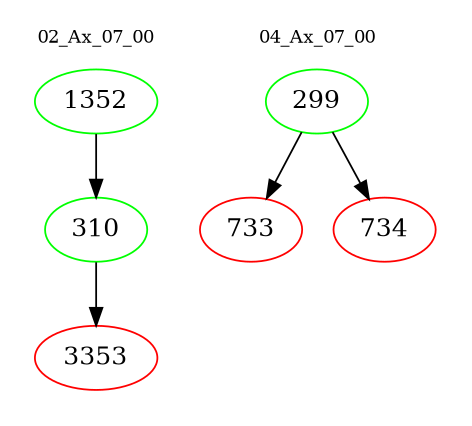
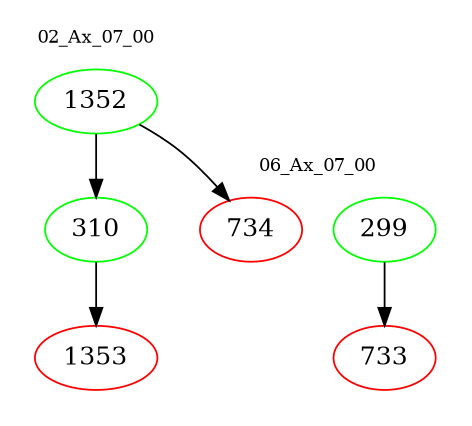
(318, 38) -> (318, 166)
(346, 158) -> (196, 166)
(96, 358) -> (96, 358)
